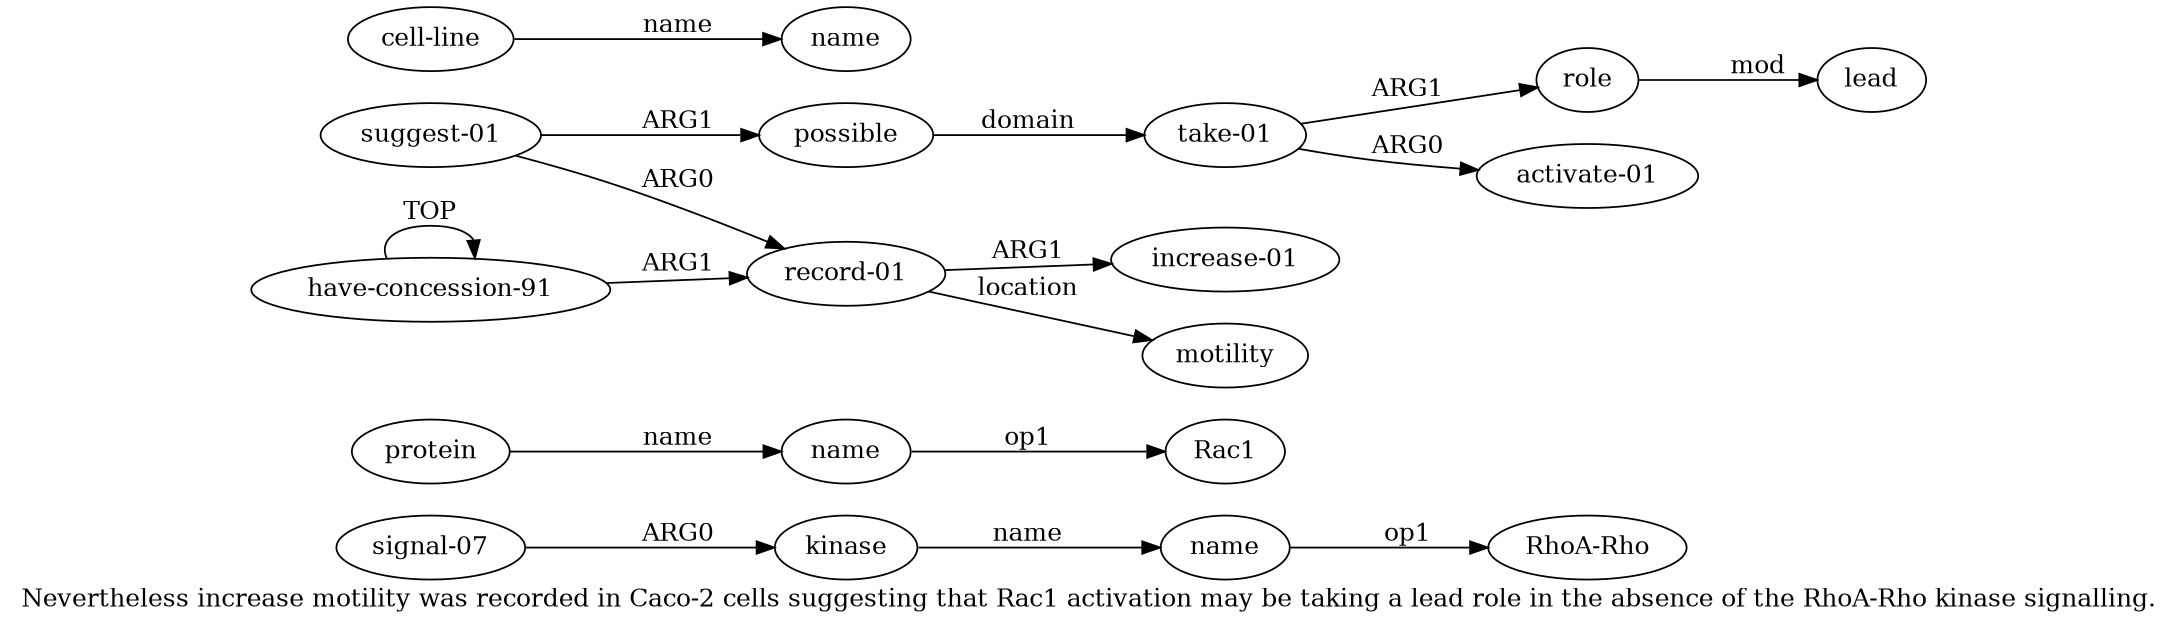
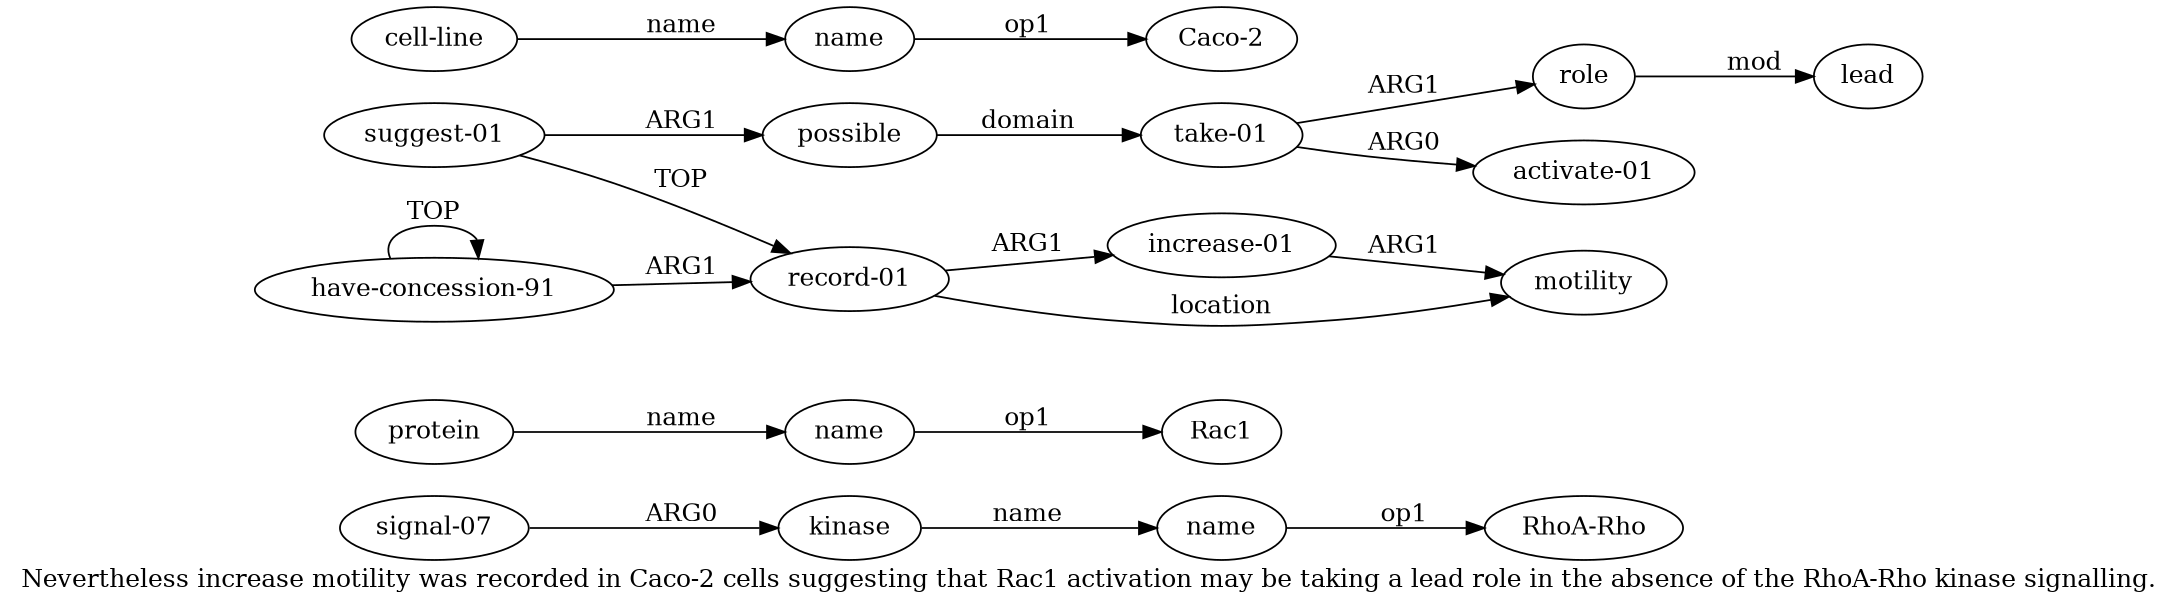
none -> (1222, 39)
(678, 180) -> (682, 180)
none -> (1407, 264)
